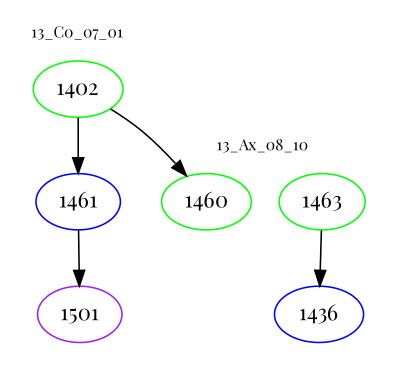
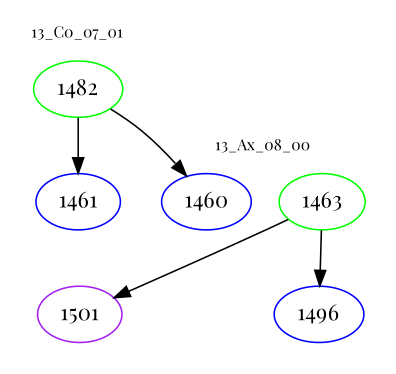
(78, 89) -> (78, 89)
(263, 146) -> (263, 146)
(206, 202) -> (206, 202)
(79, 250) -> (209, 256)
(319, 314) -> (319, 314)
